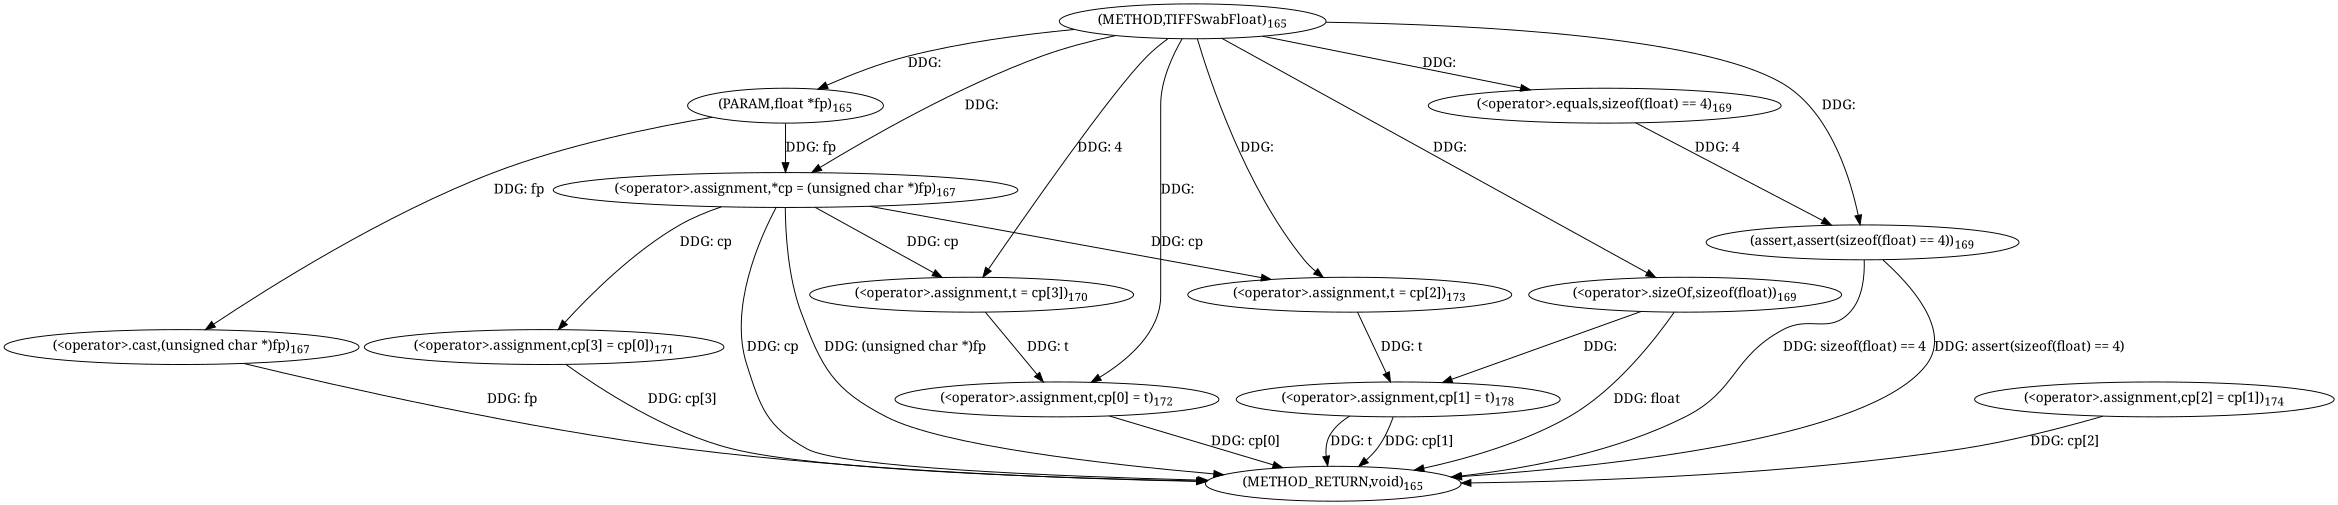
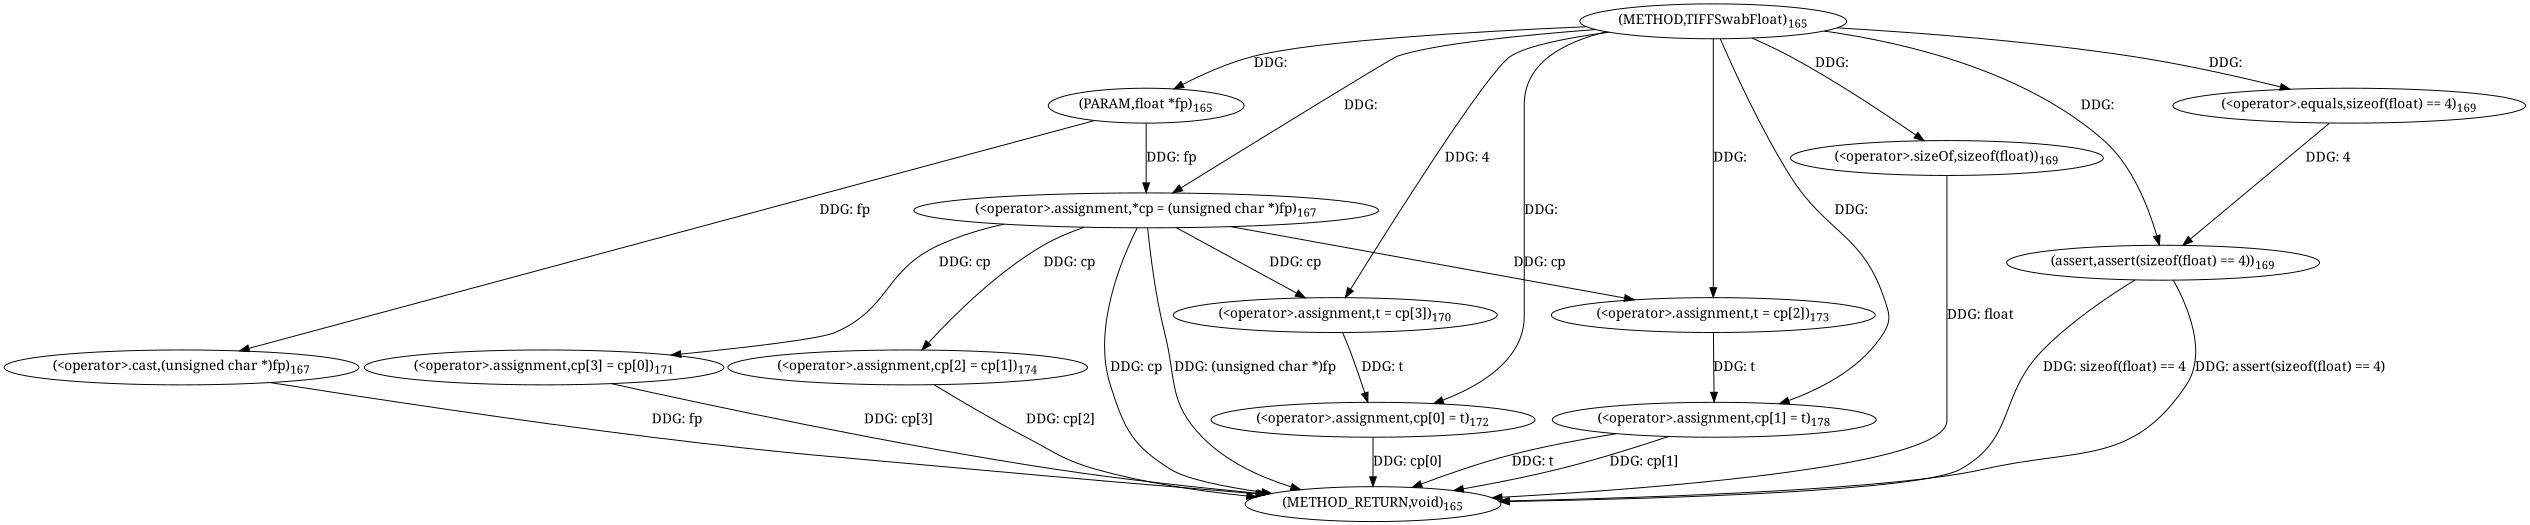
none -> (1000, 276)
(1546, 345) -> (1842, 234)
